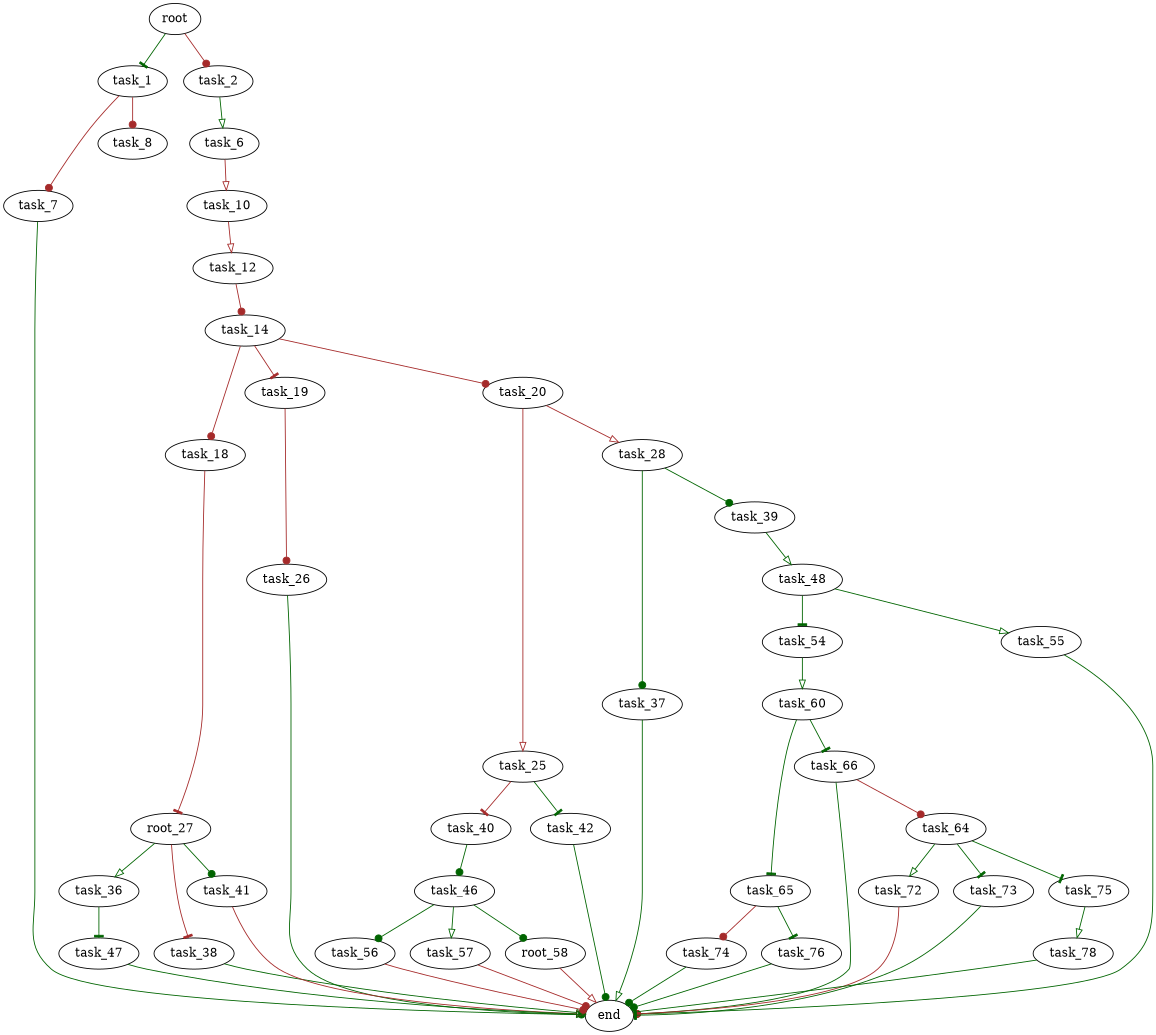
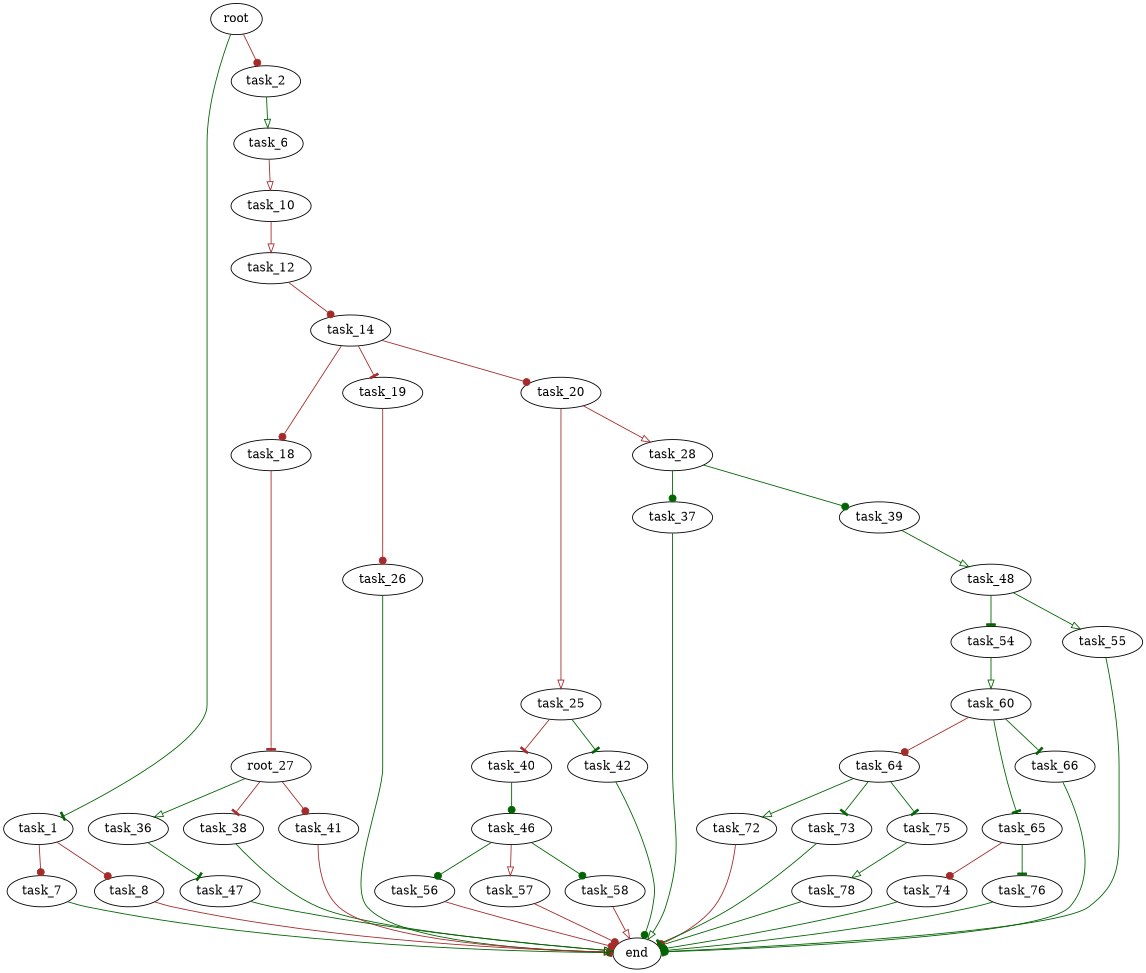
(887, 796) -> (938, 734)
(196, 857) -> (293, 795)
(453, 918) -> (511, 856)
none -> (380, 938)
(545, 954) -> (605, 891)
